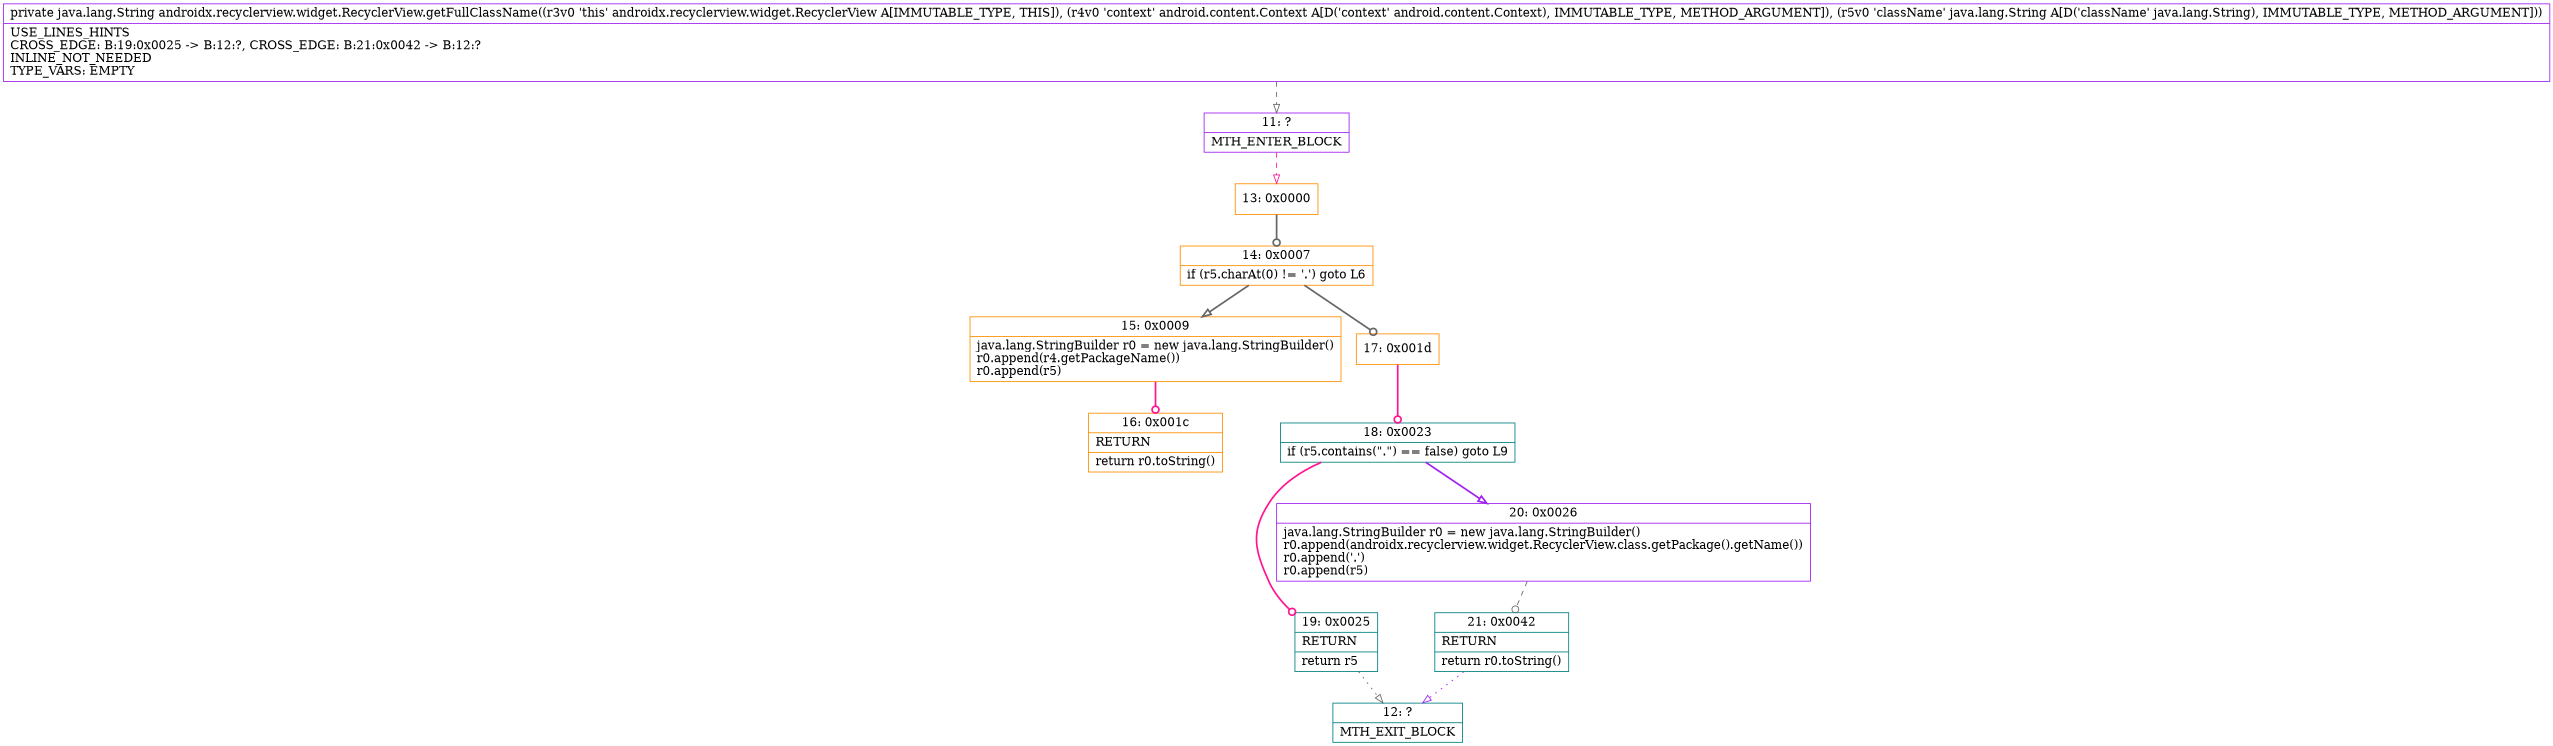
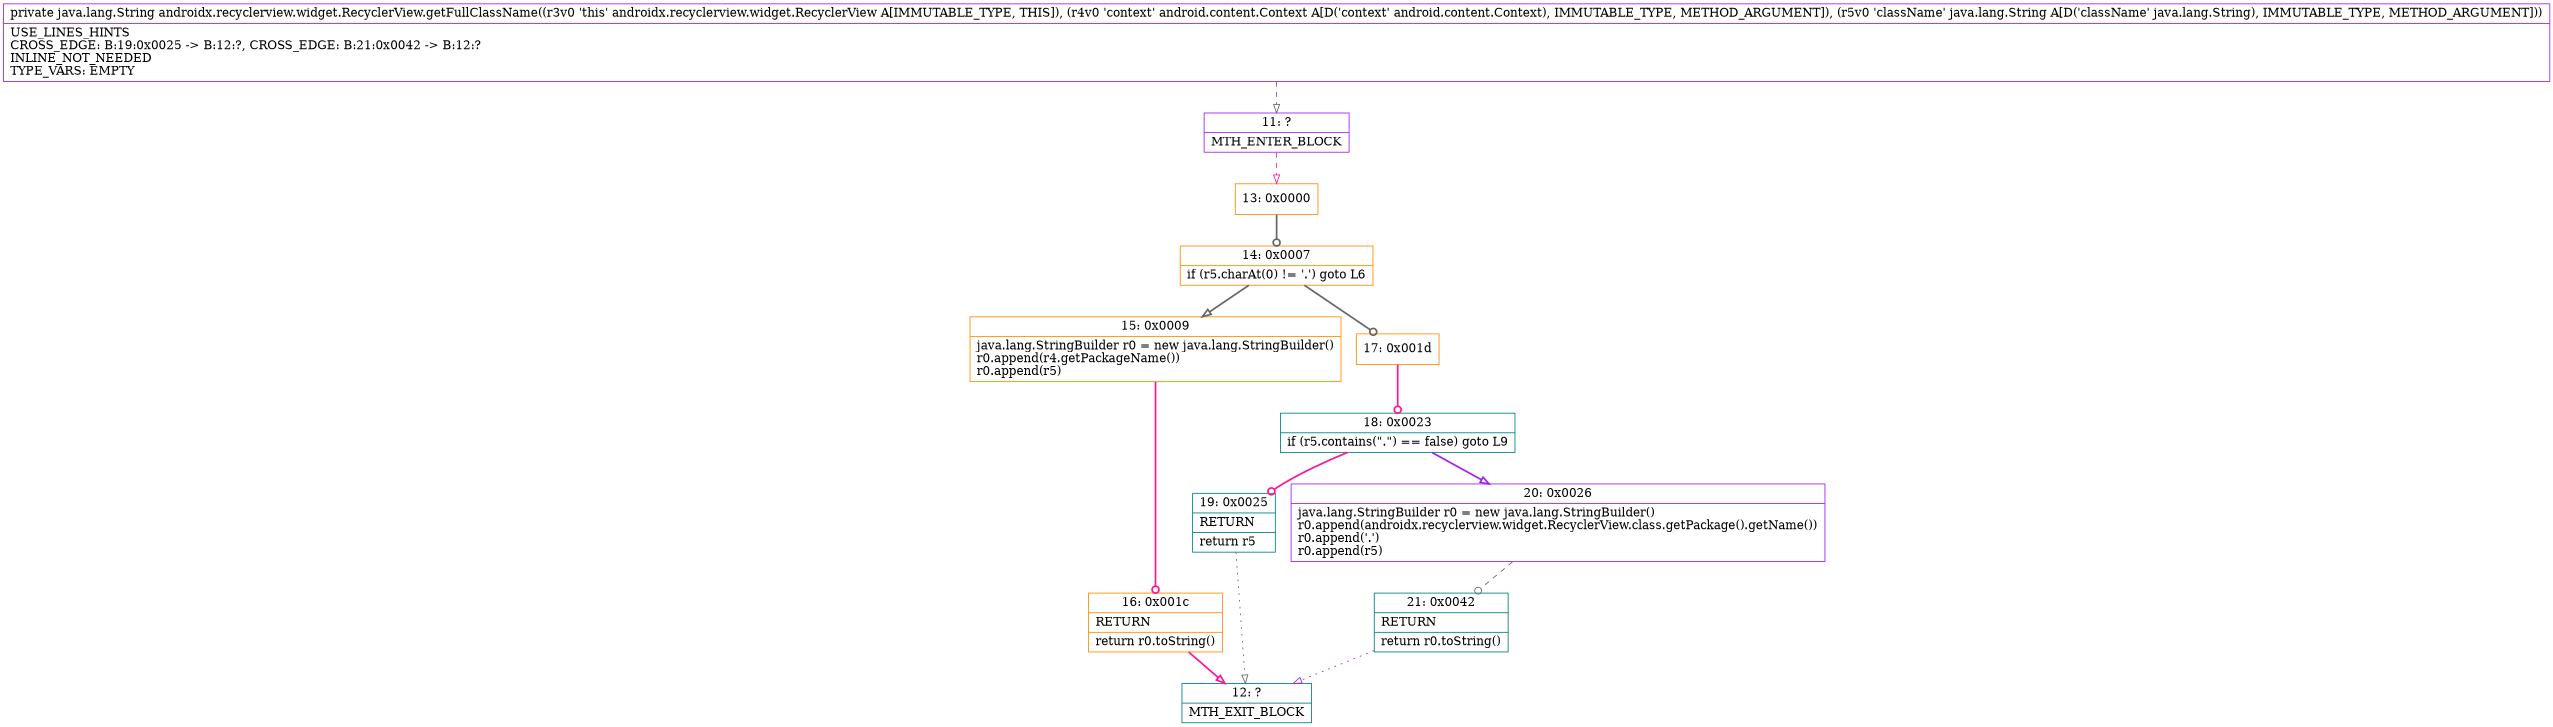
none -> (1203, 665)
